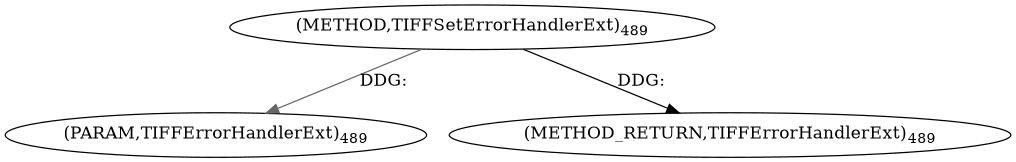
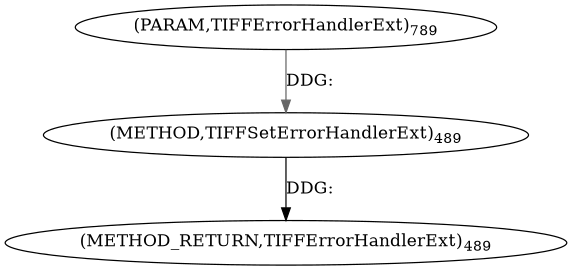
(350, 79) -> (286, 75)
(354, 133) -> (424, 25)
